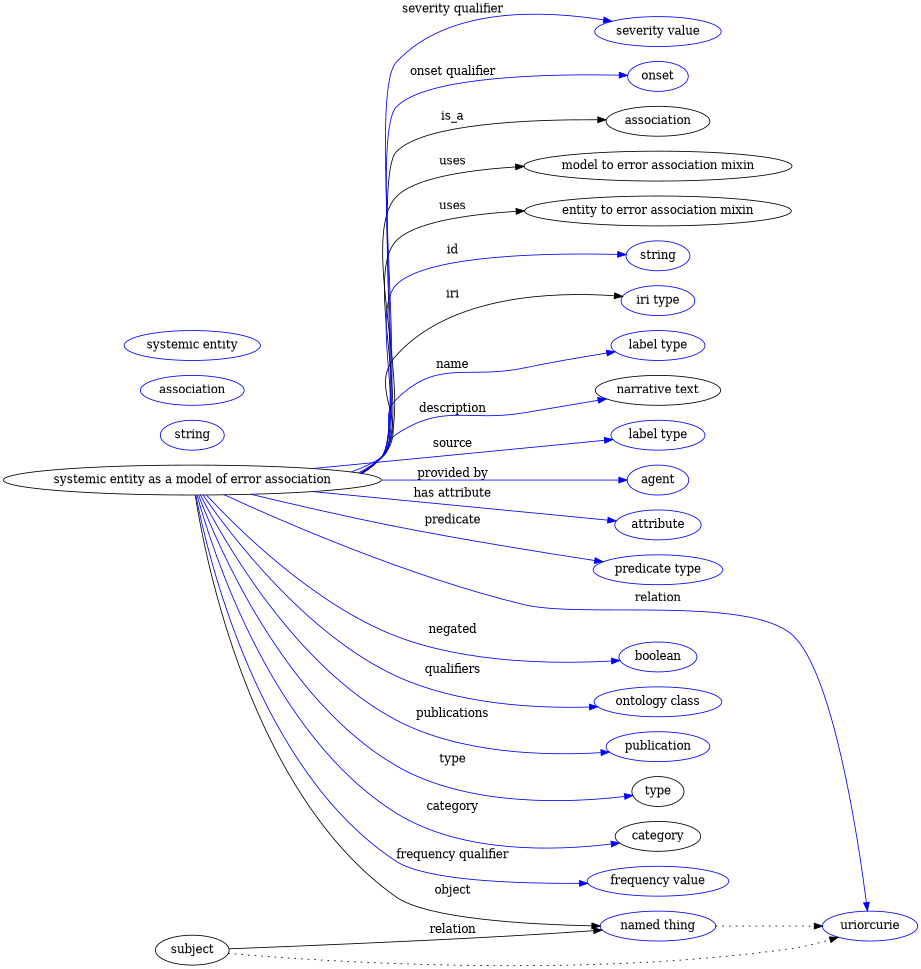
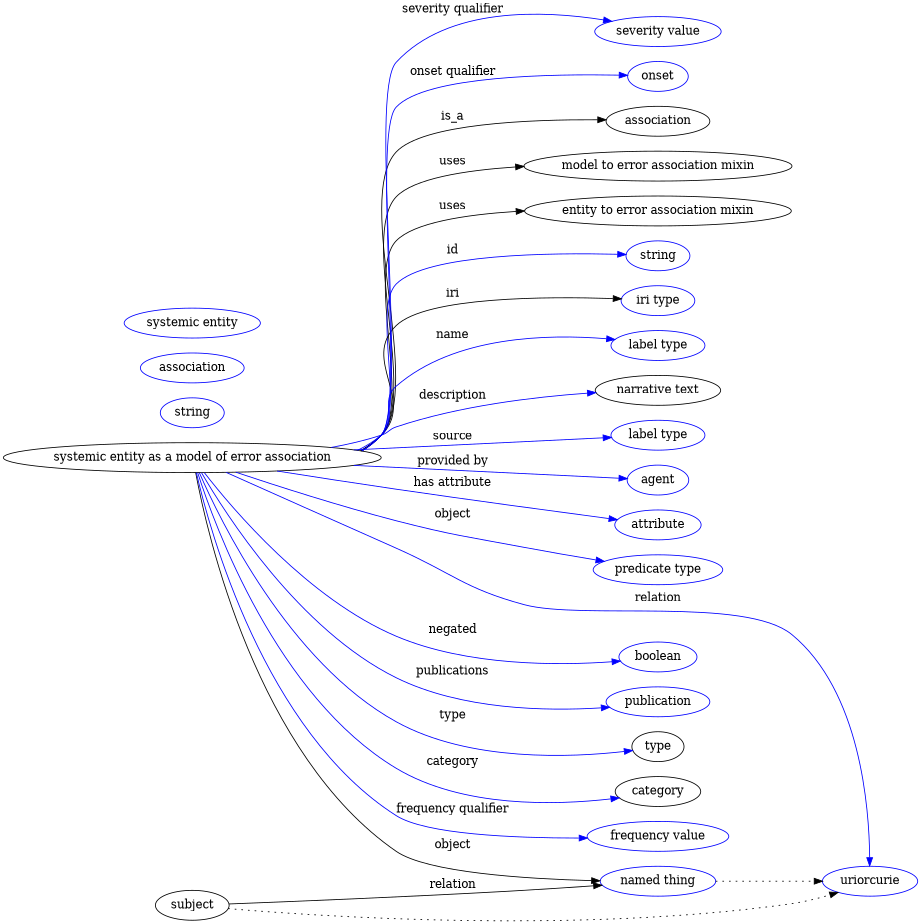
(453, 520) -> (453, 515)
(658, 702) -> none
